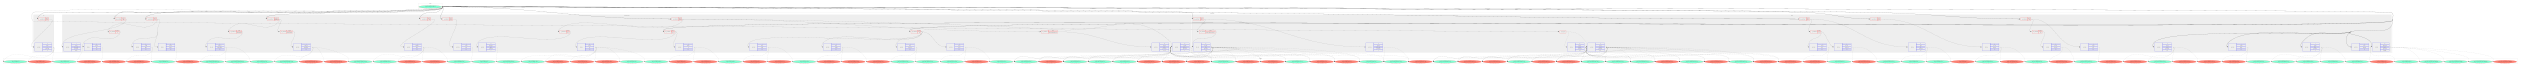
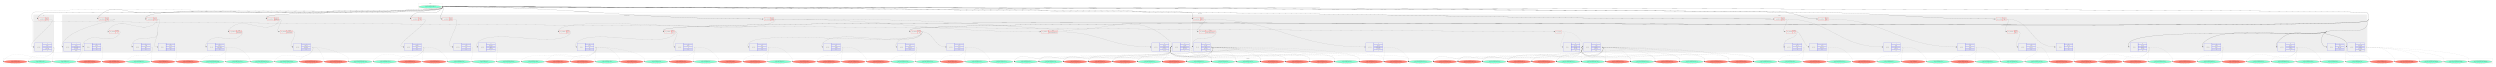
(1273, 62) -> (1026, 62)
(1371, 62) -> (1125, 62)
(1593, 62) -> none
